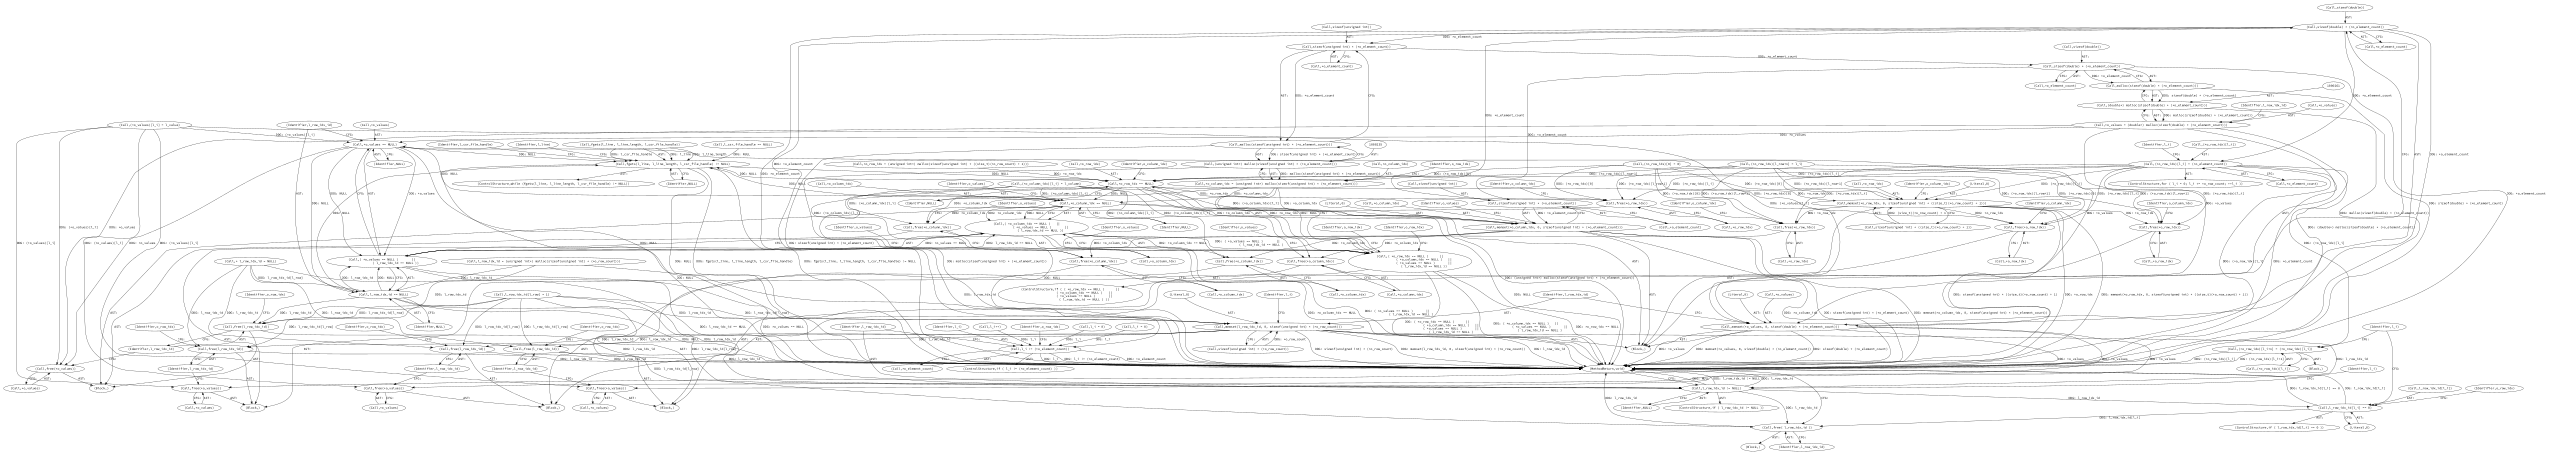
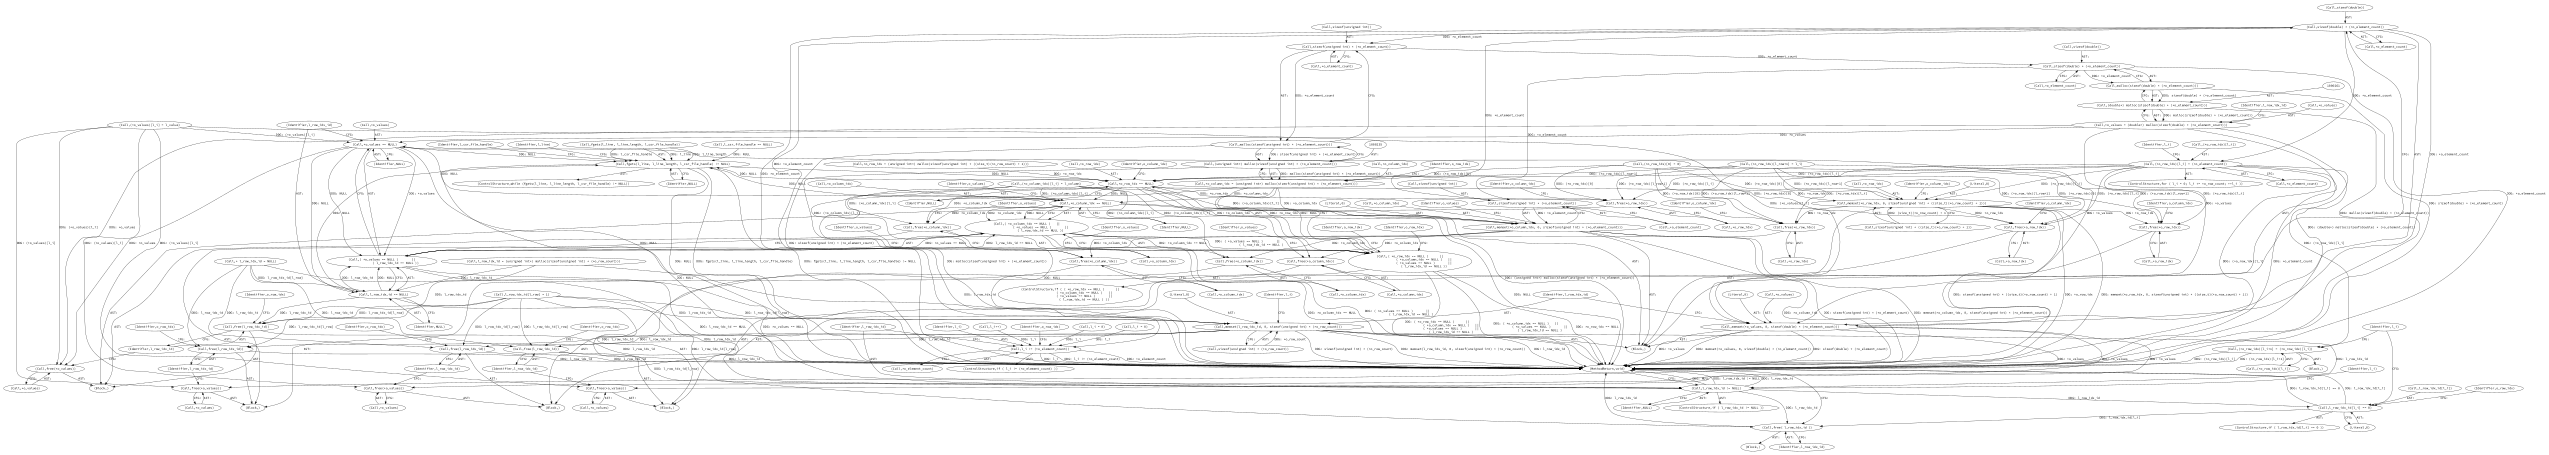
(745, 351) -> none
